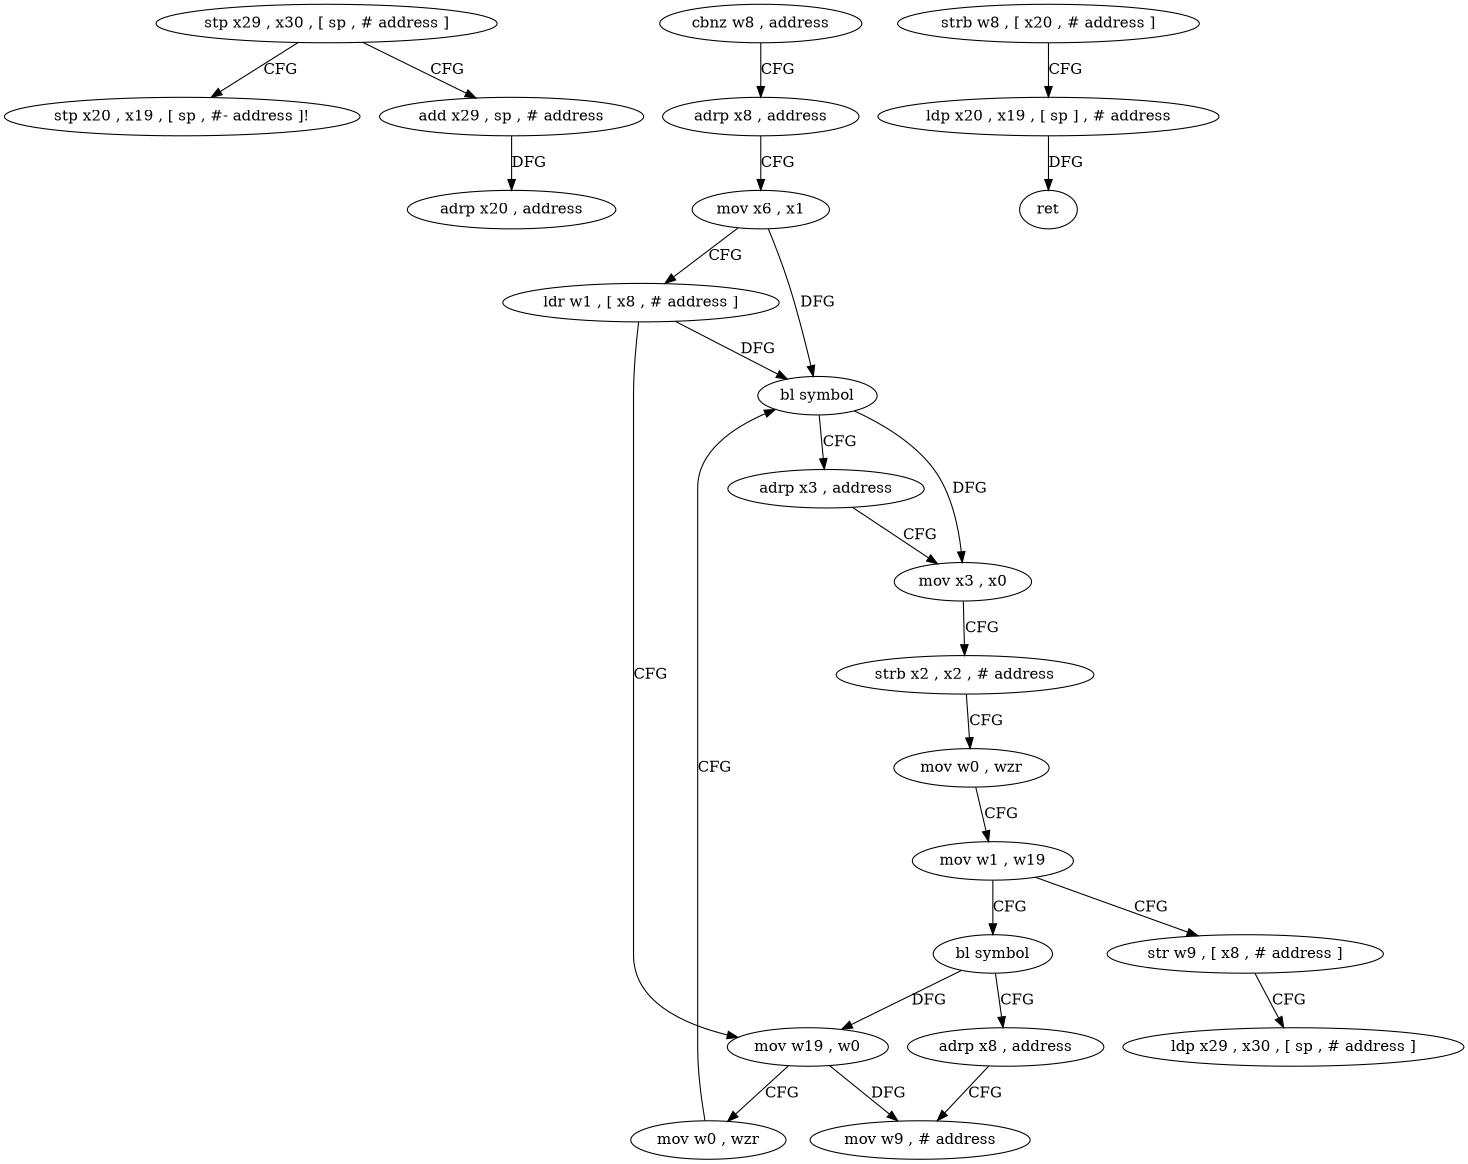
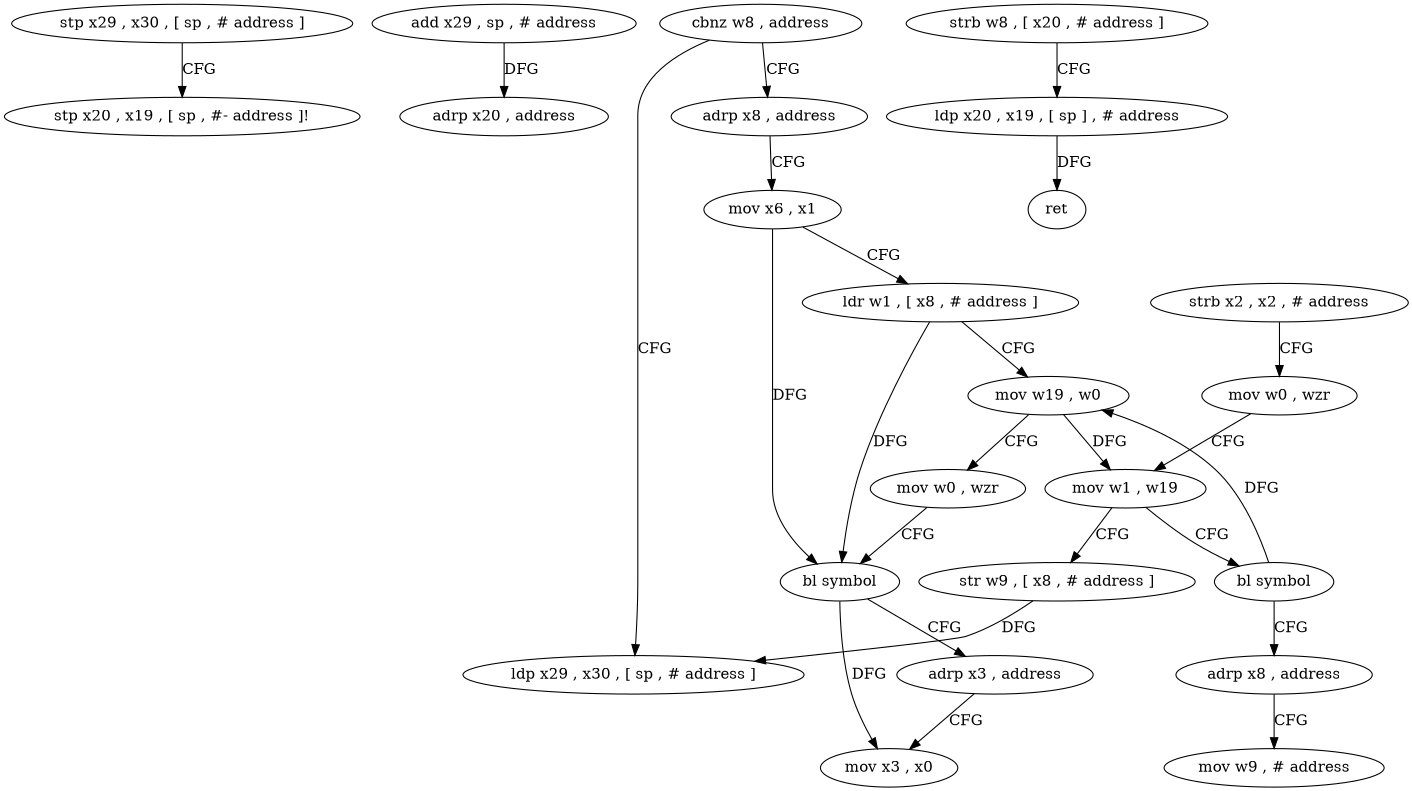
(414, 68) -> none
none -> (638, 325)
(964, 623) -> none
(1289, 1000) -> (1019, 628)
(859, 1090) -> (1083, 438)
